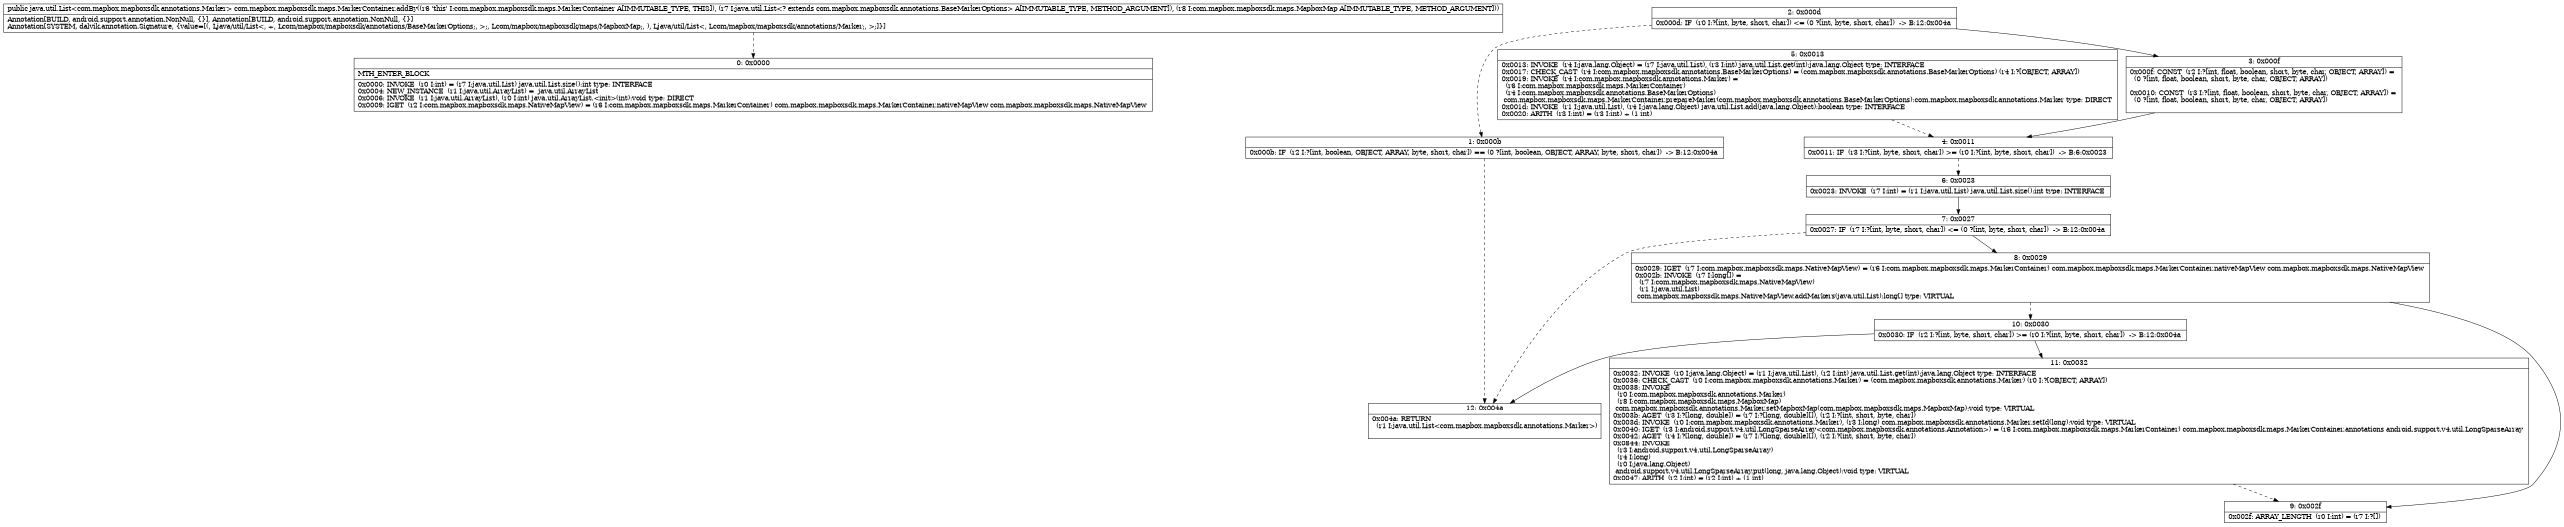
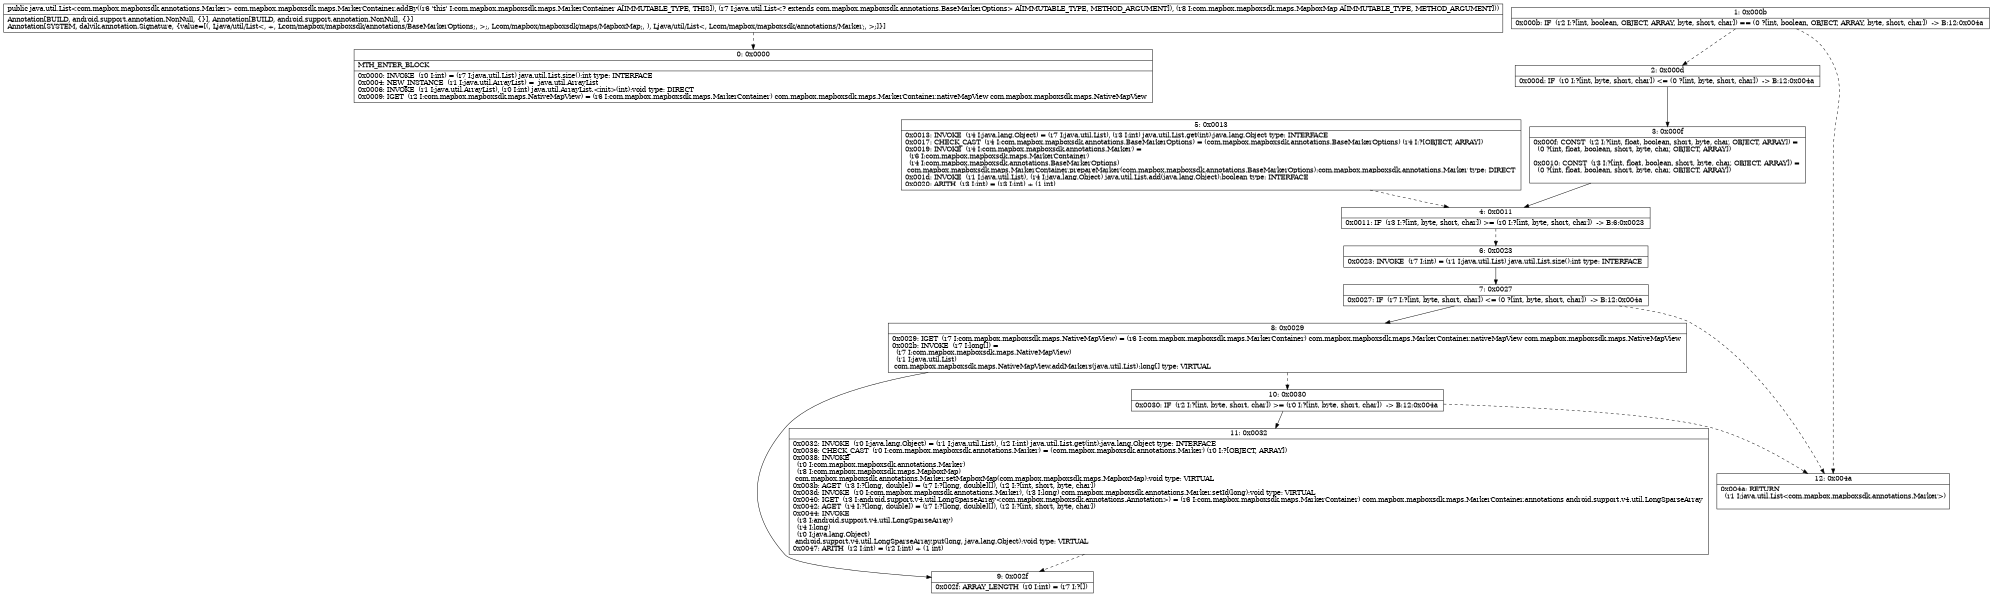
(1528, 38) -> (1711, 46)
(1689, 345) -> (1629, 415)
(1644, 444) -> (823, 514)
